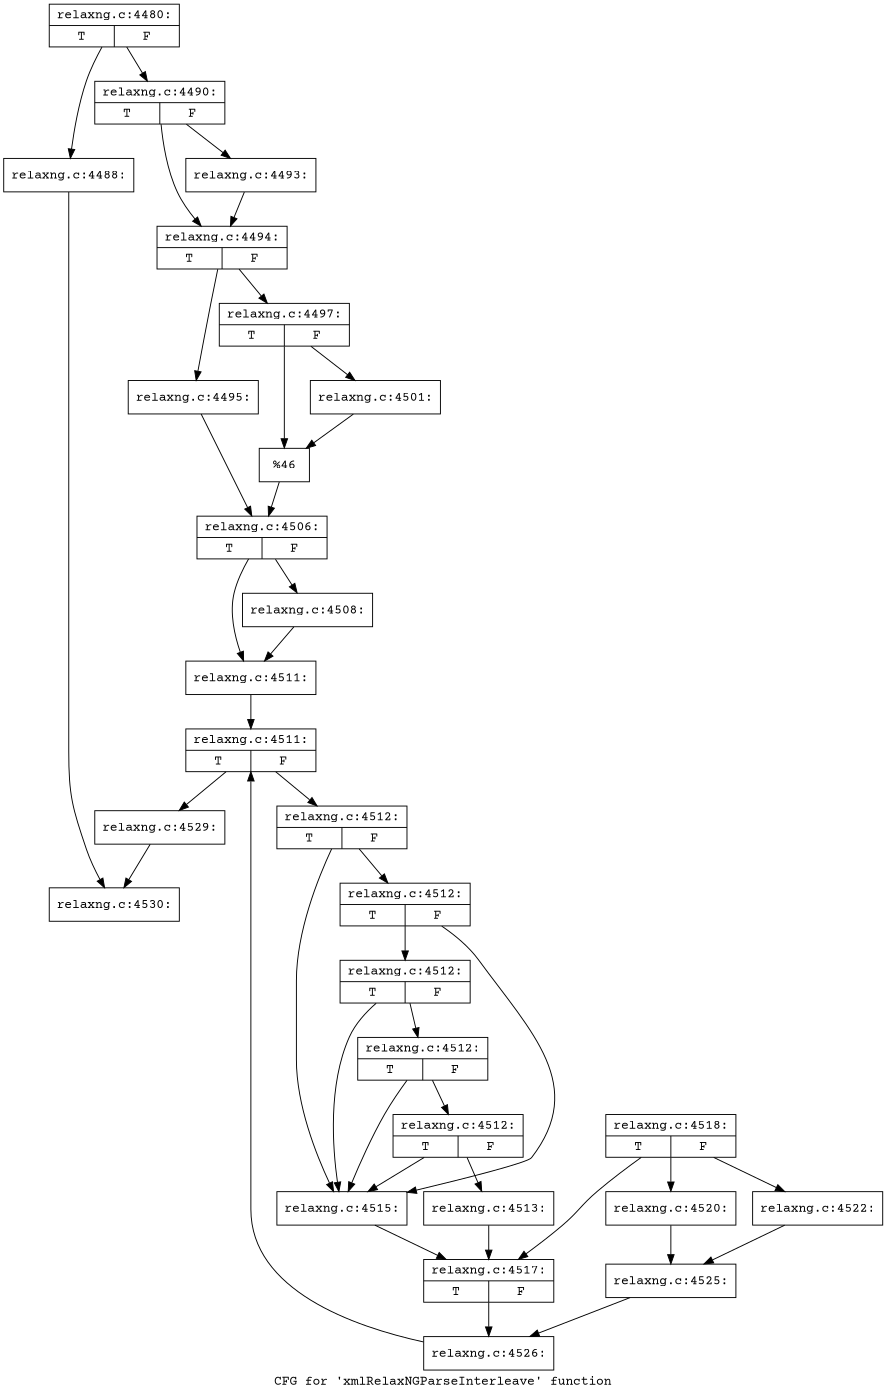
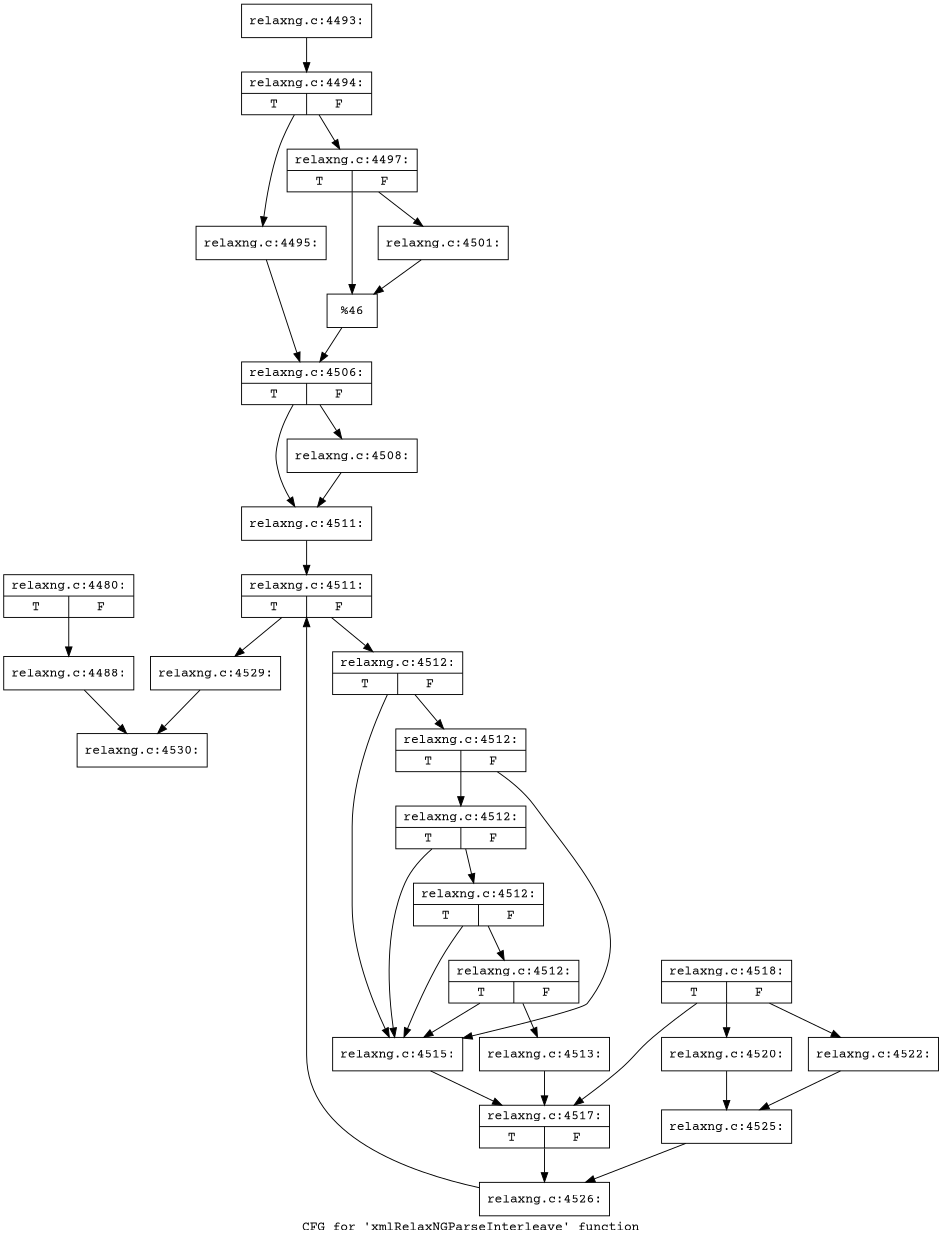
(160, 103) -> none
